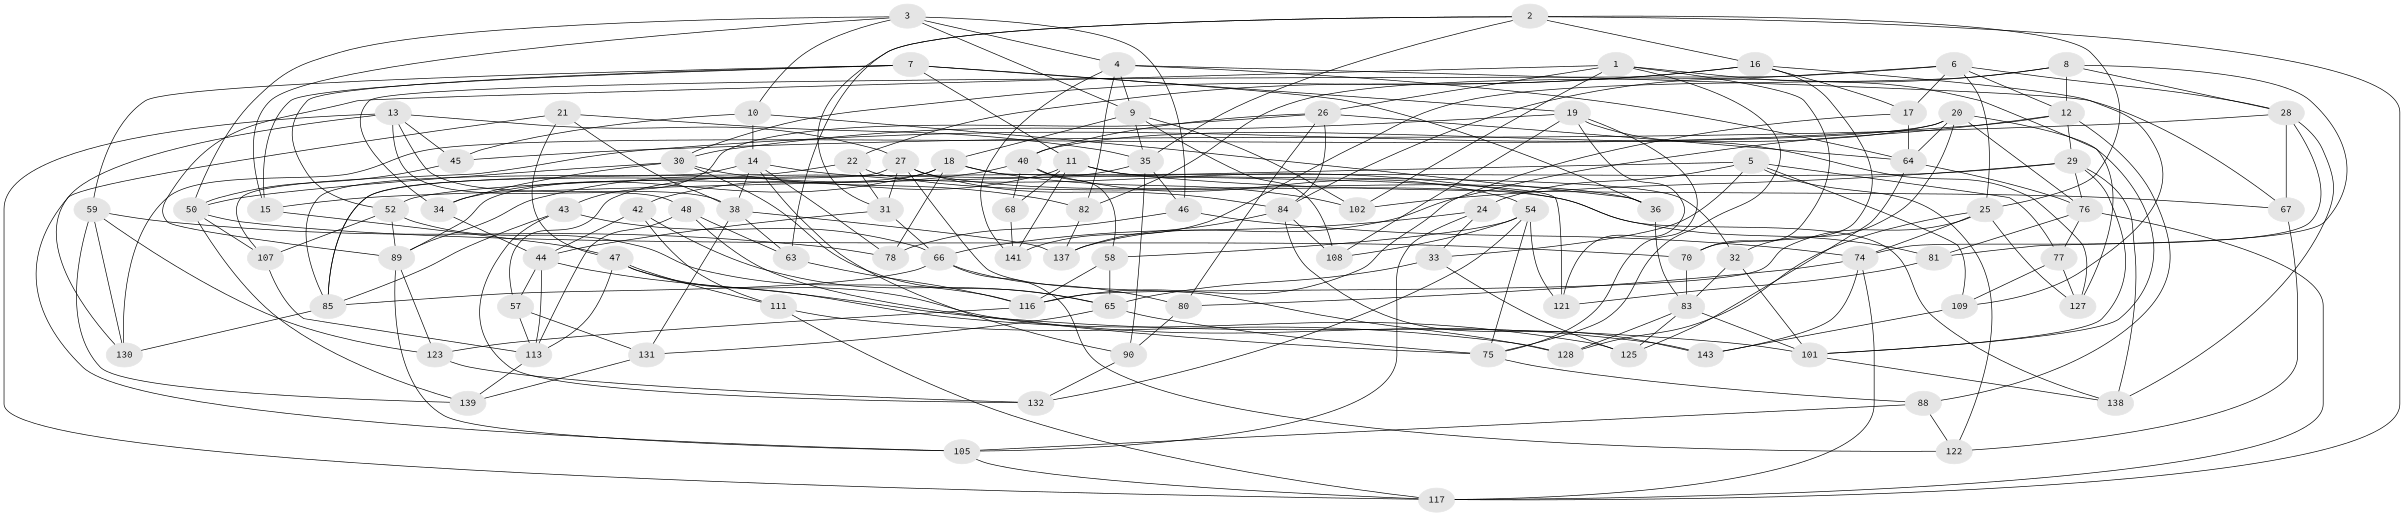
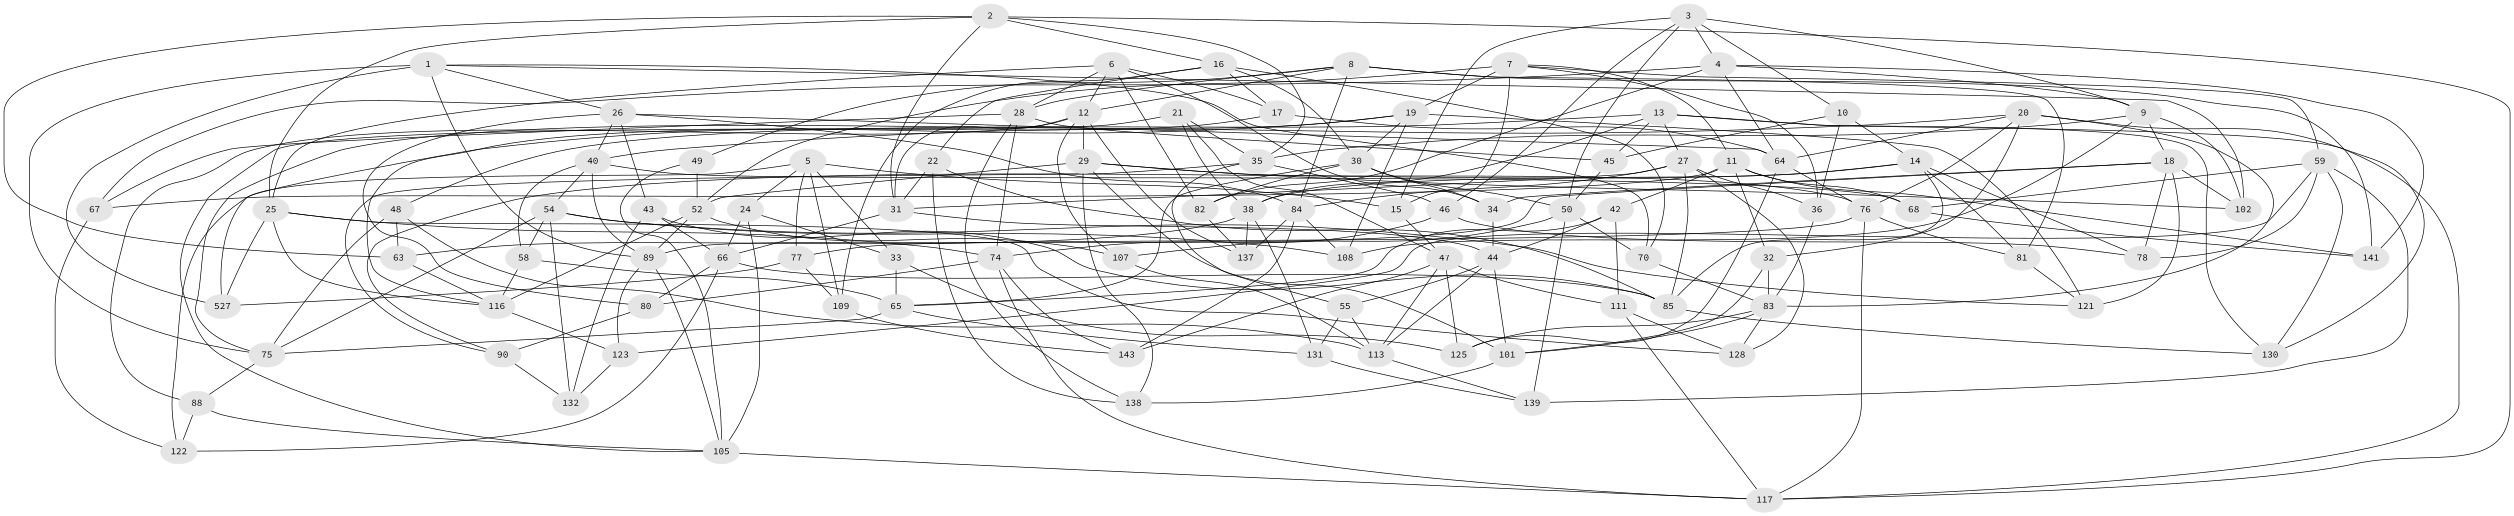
none -> (911, 148)
none -> (697, 161)
none -> (2117, 186)
(516, 307) -> (1345, 307)
(2078, 307) -> (223, 307)
(2130, 307) -> (2173, 272)
